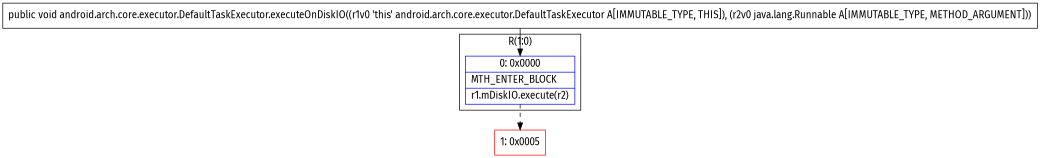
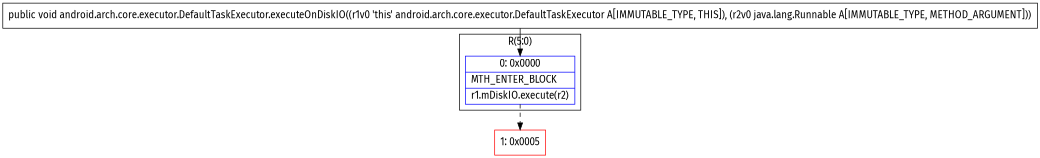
(520, 42) -> (520, 42)
